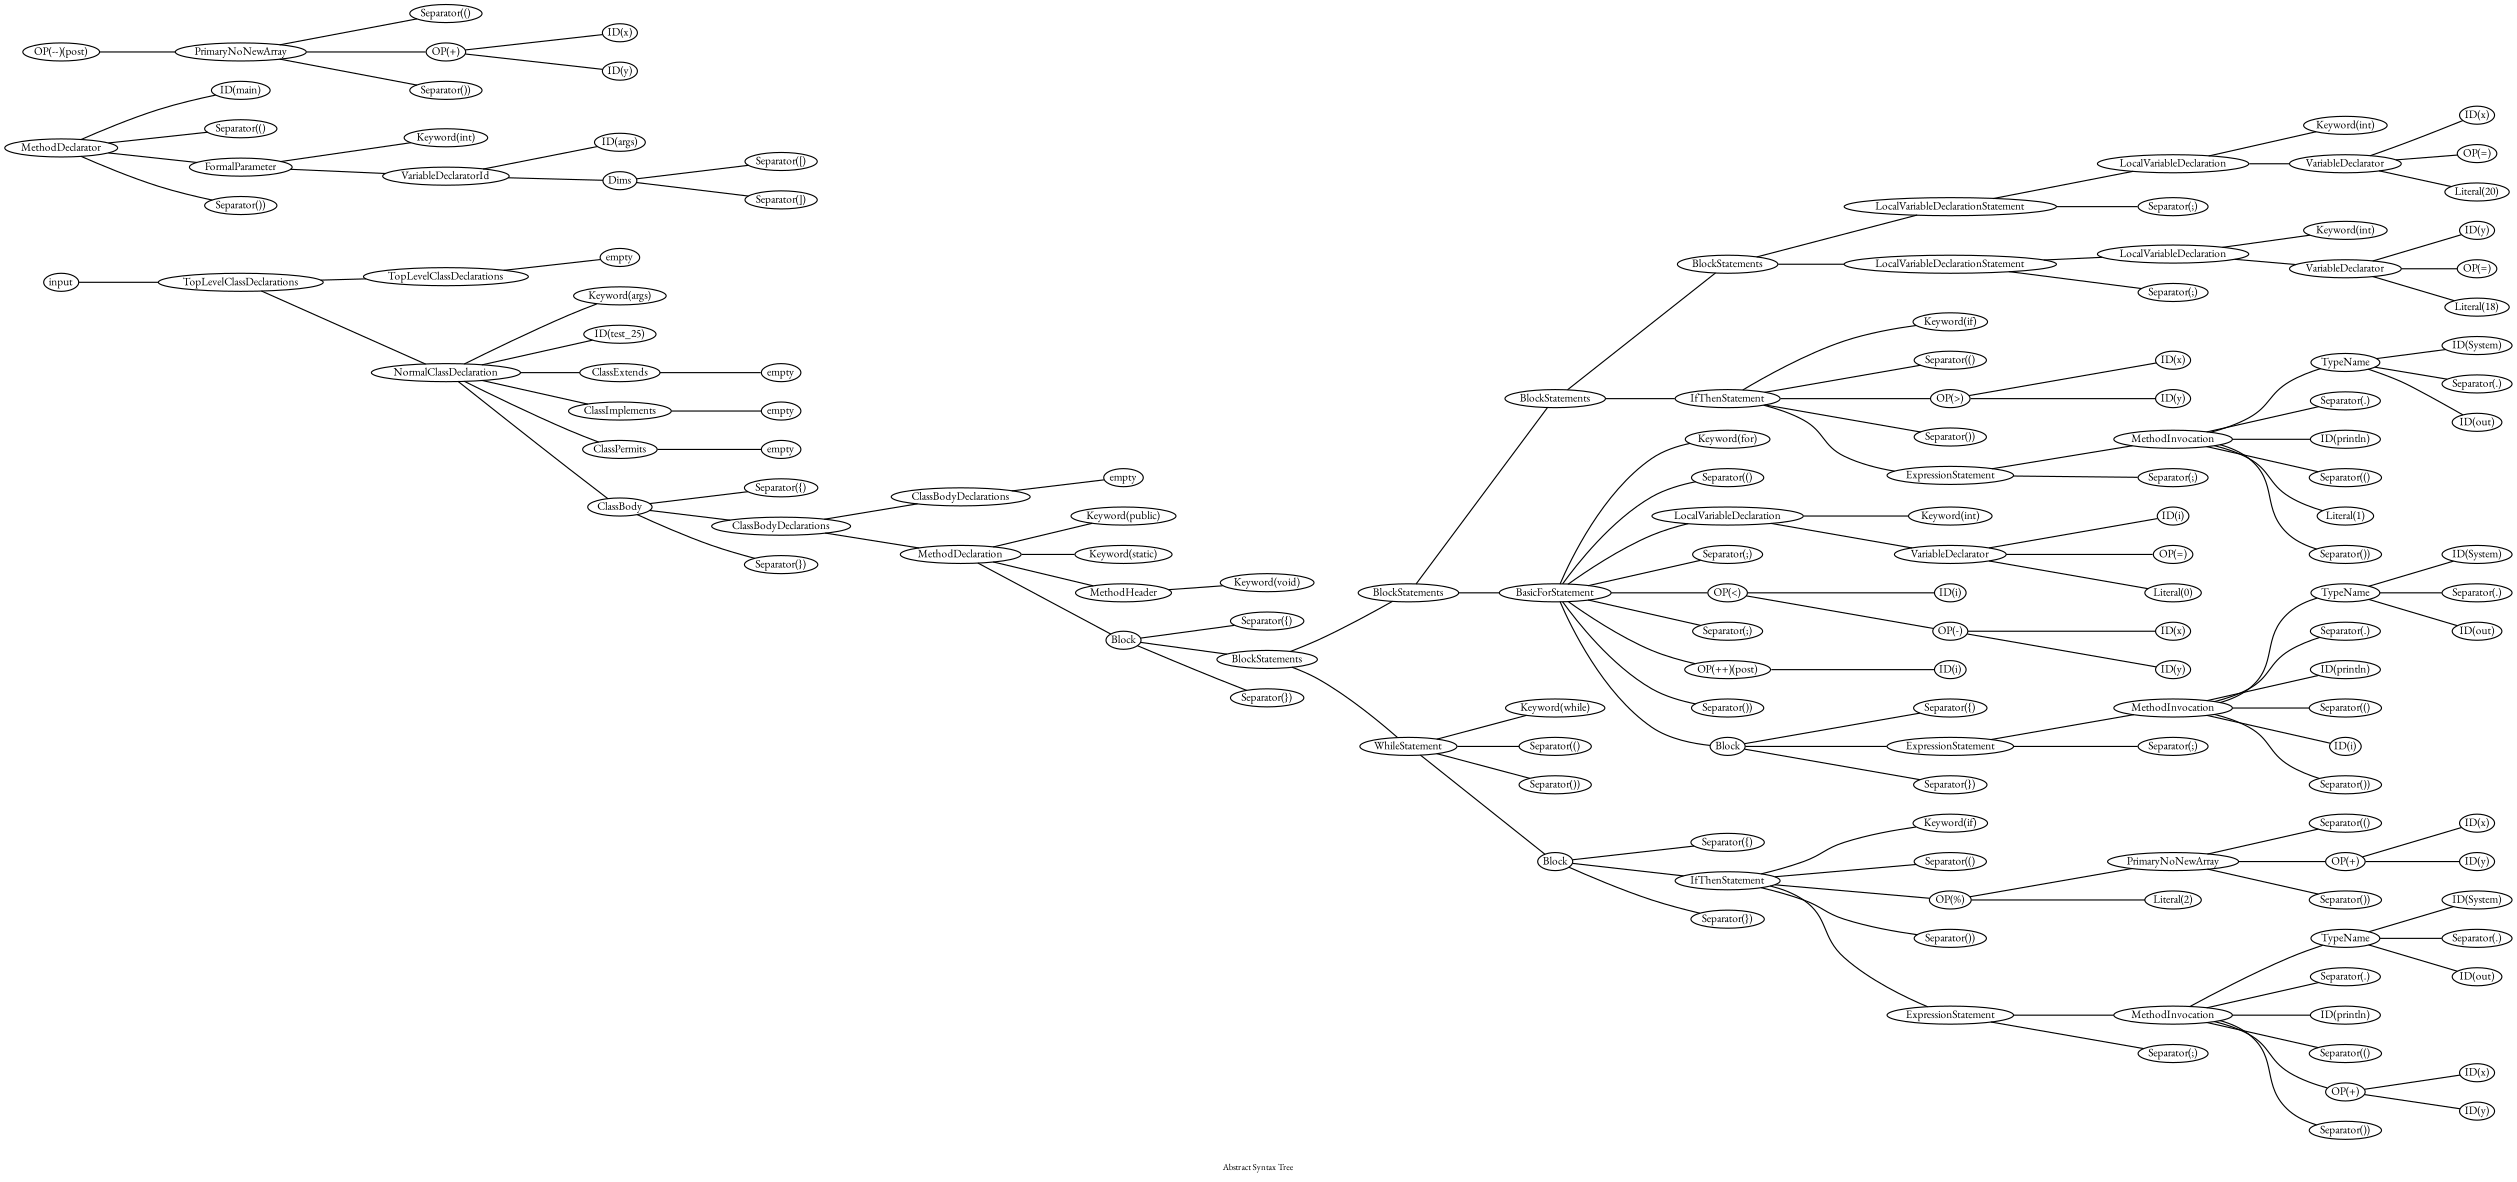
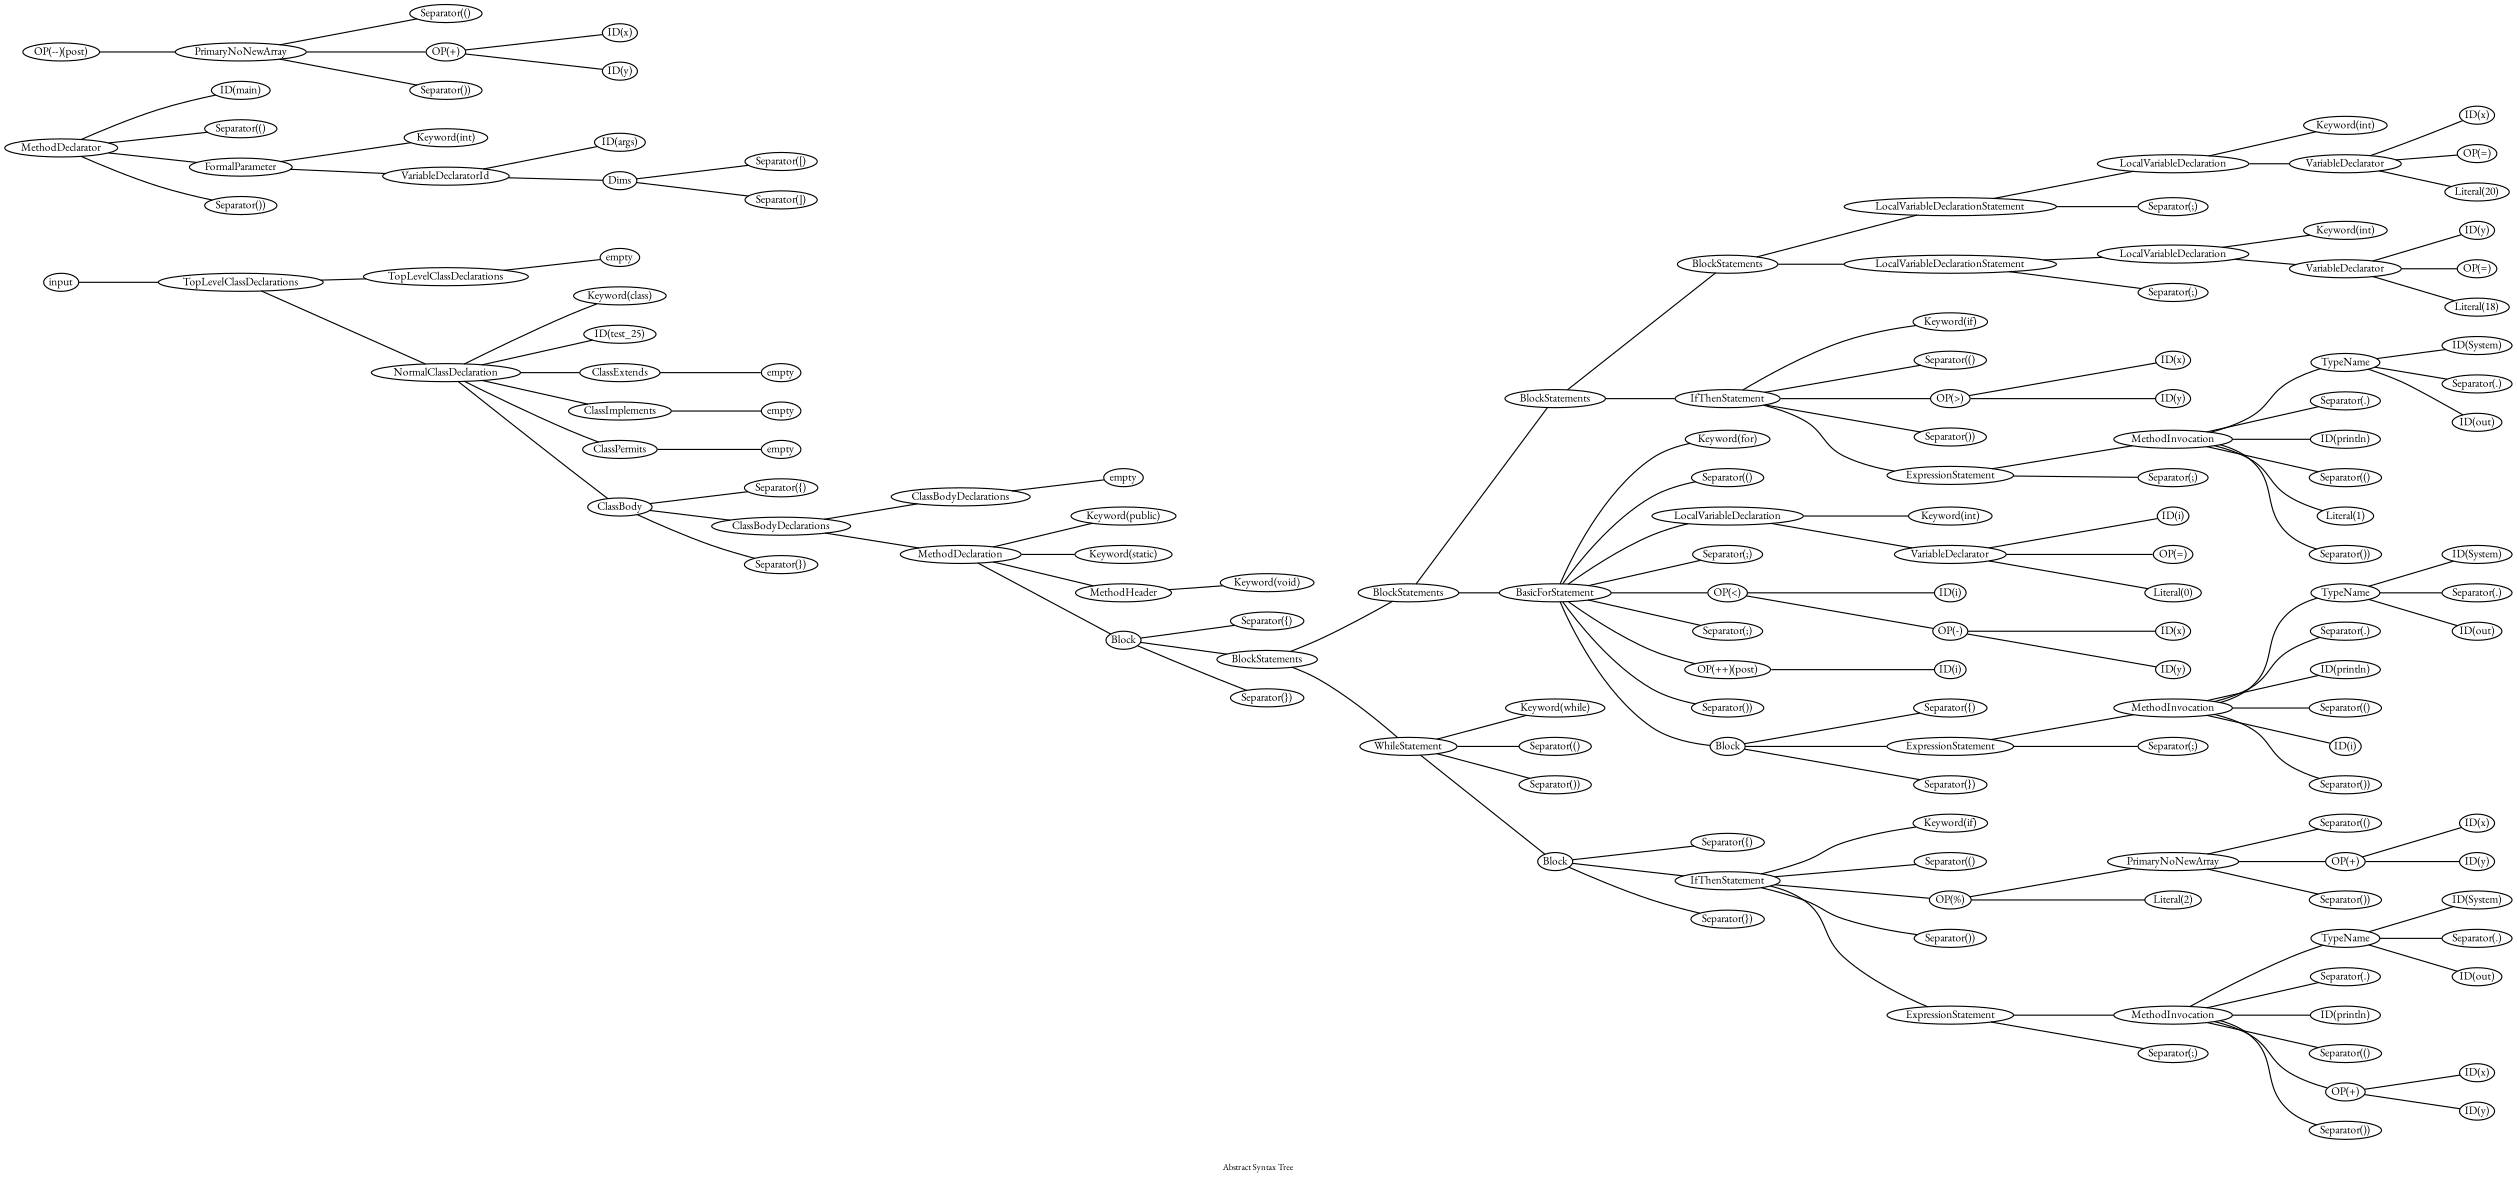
(620, 296) -> (620, 296)
